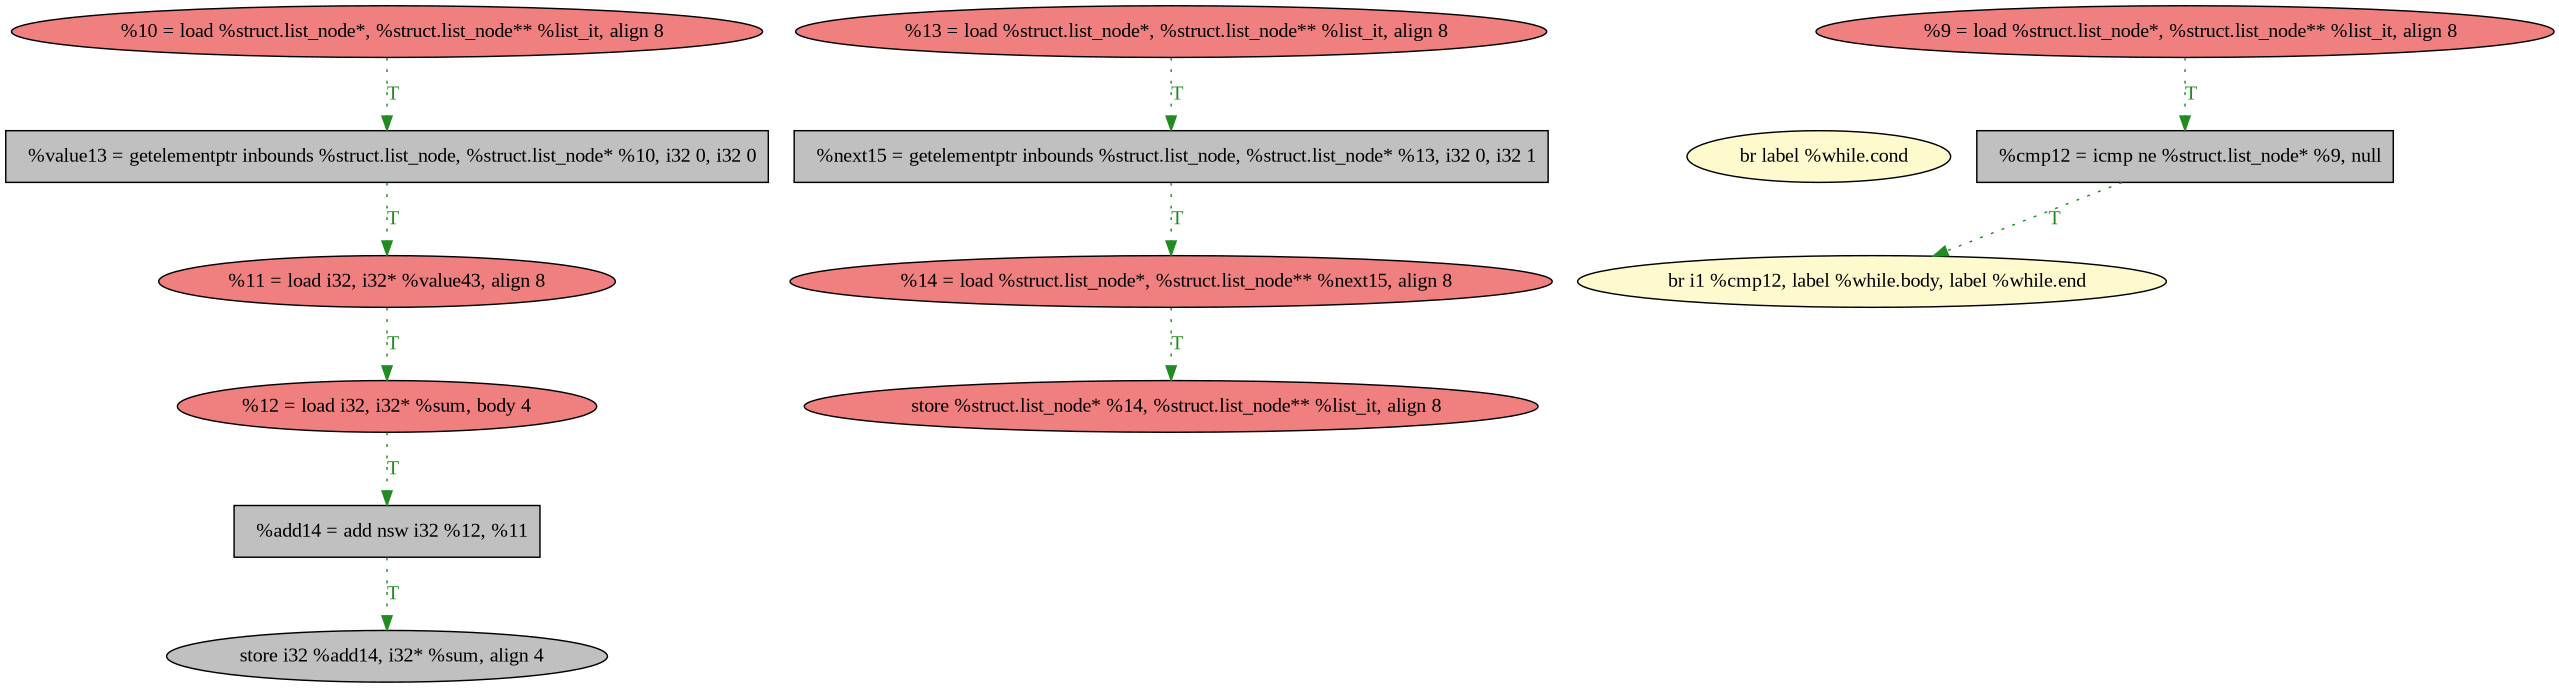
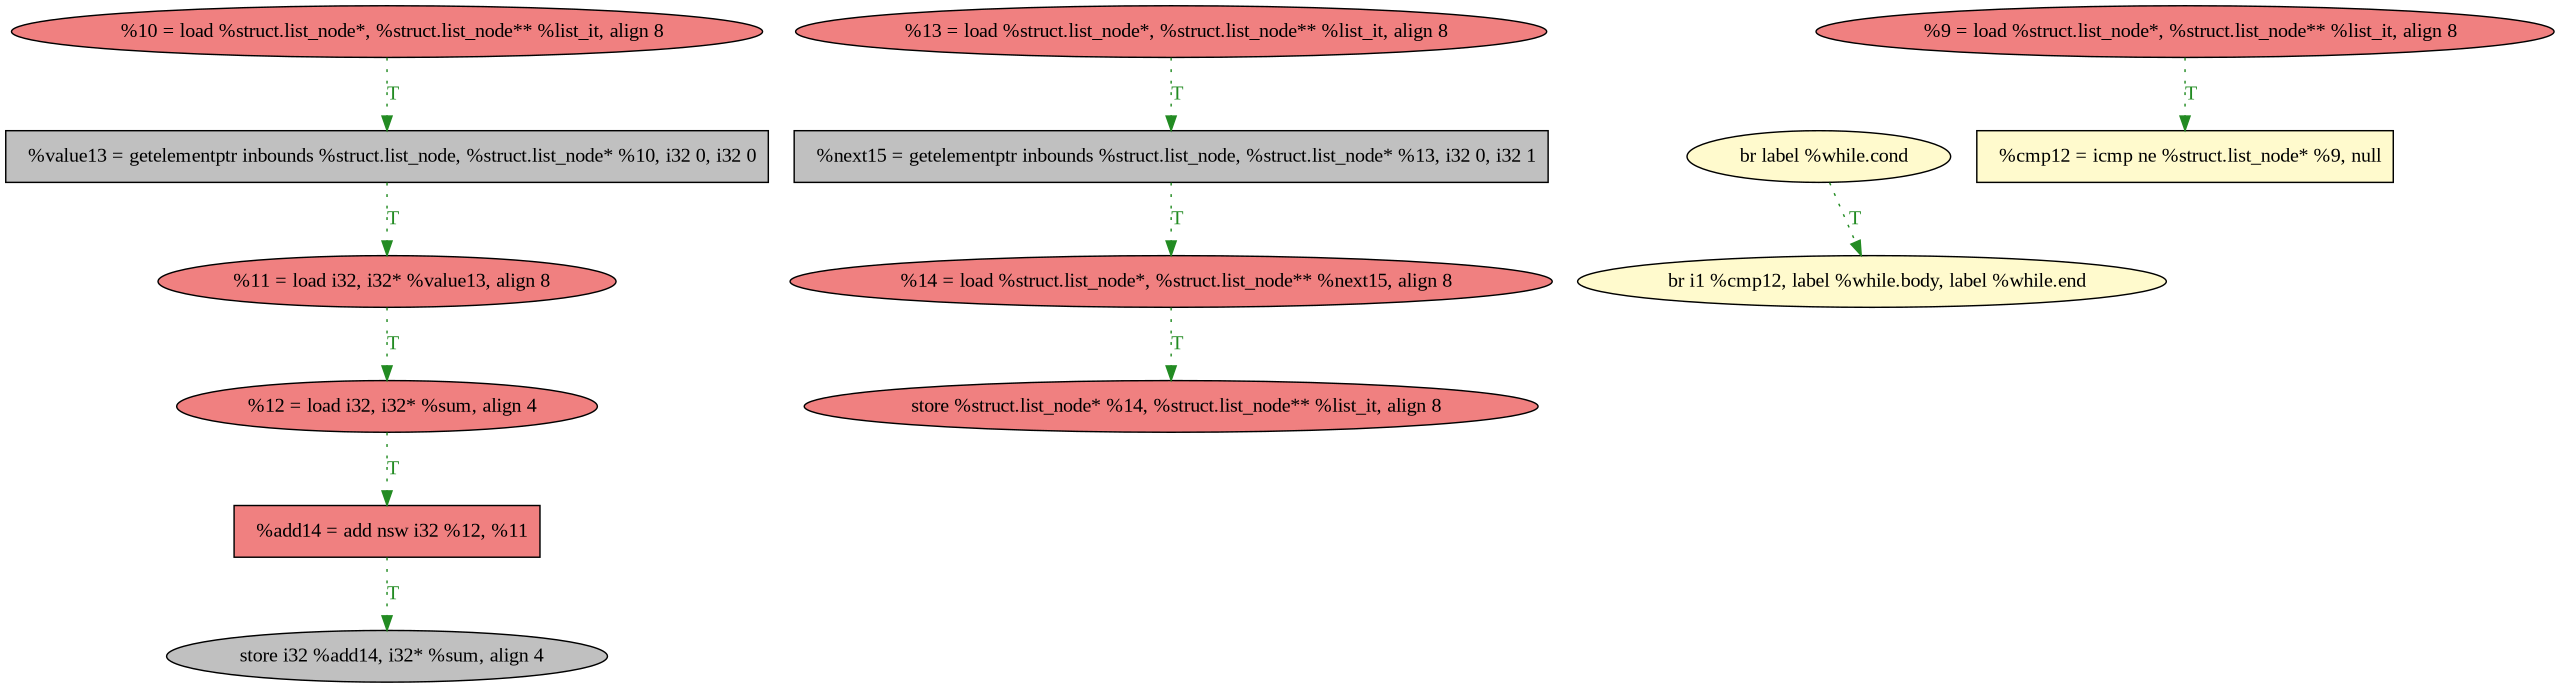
(2185, 157) -> (2185, 157)
(2035, 217) -> (1843, 212)
(387, 281) -> (387, 281)
(387, 406) -> (387, 406)
(387, 531) -> (387, 531)
